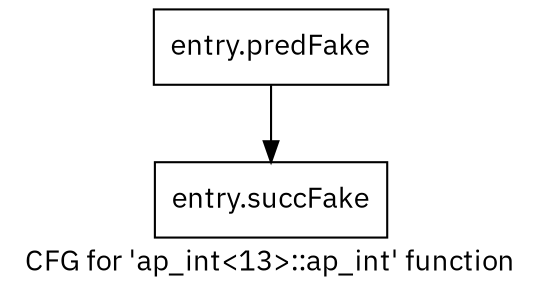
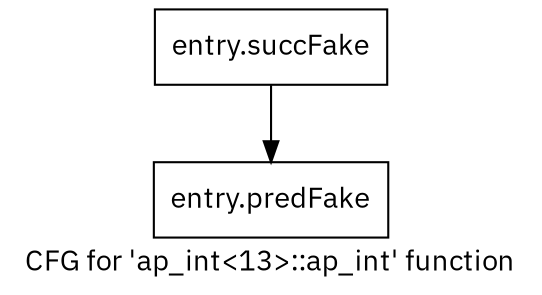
(271, 113) -> (271, 113)
